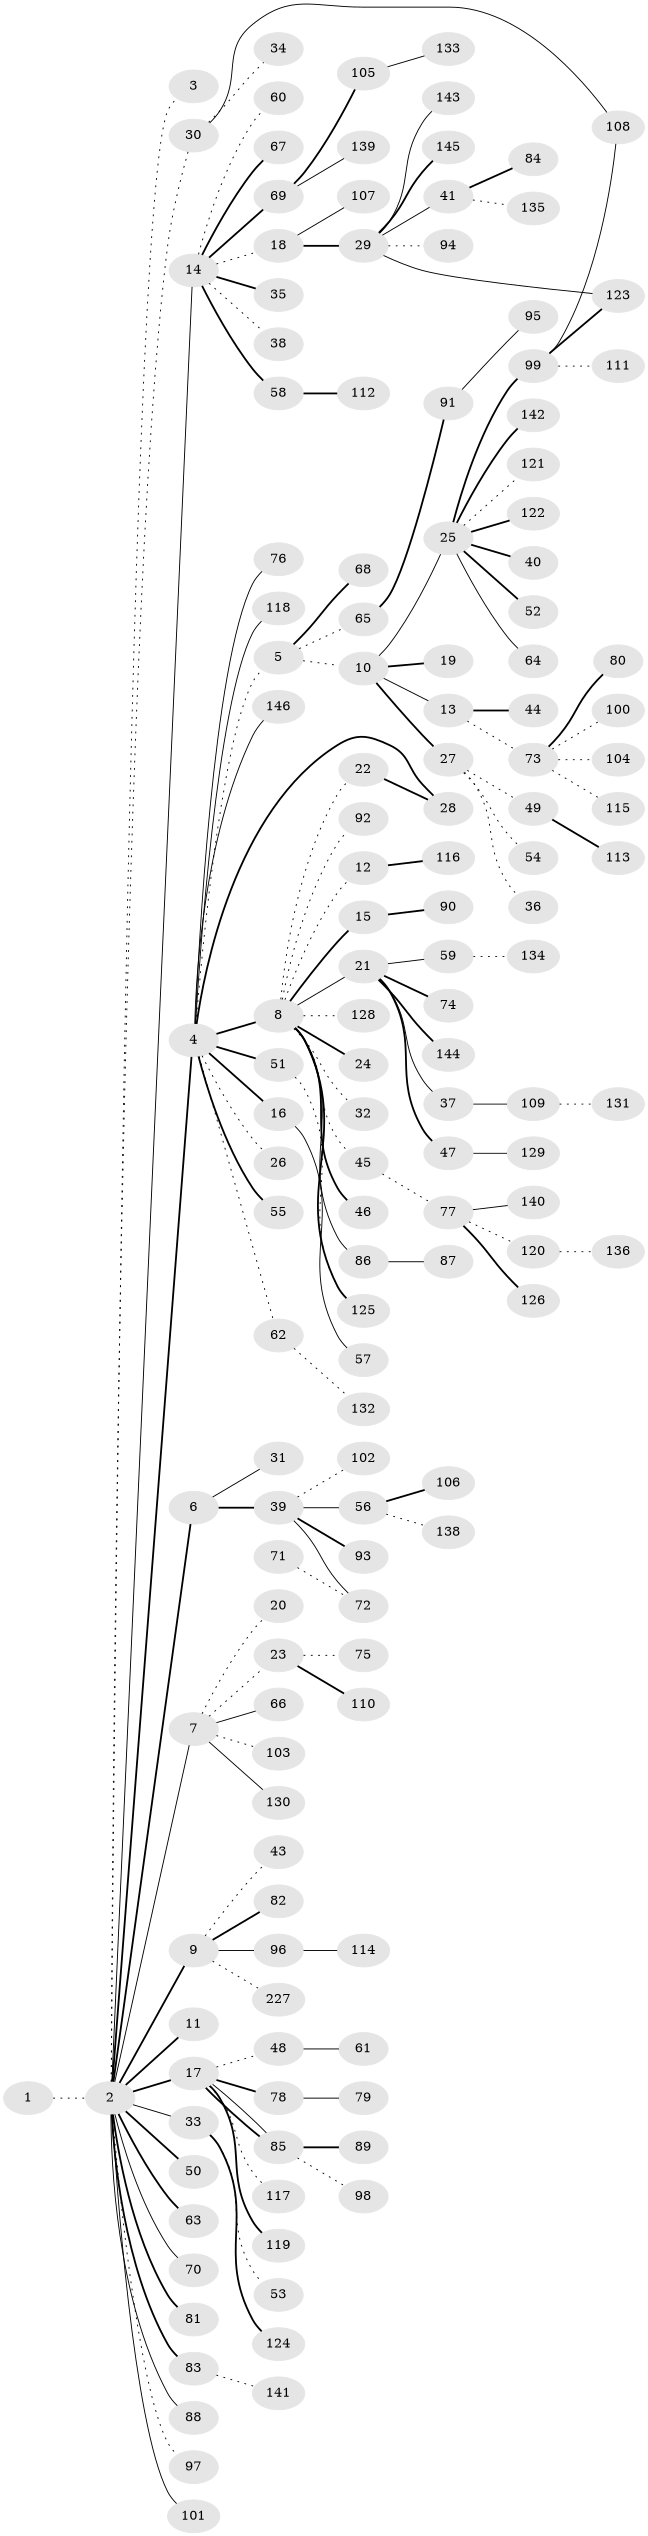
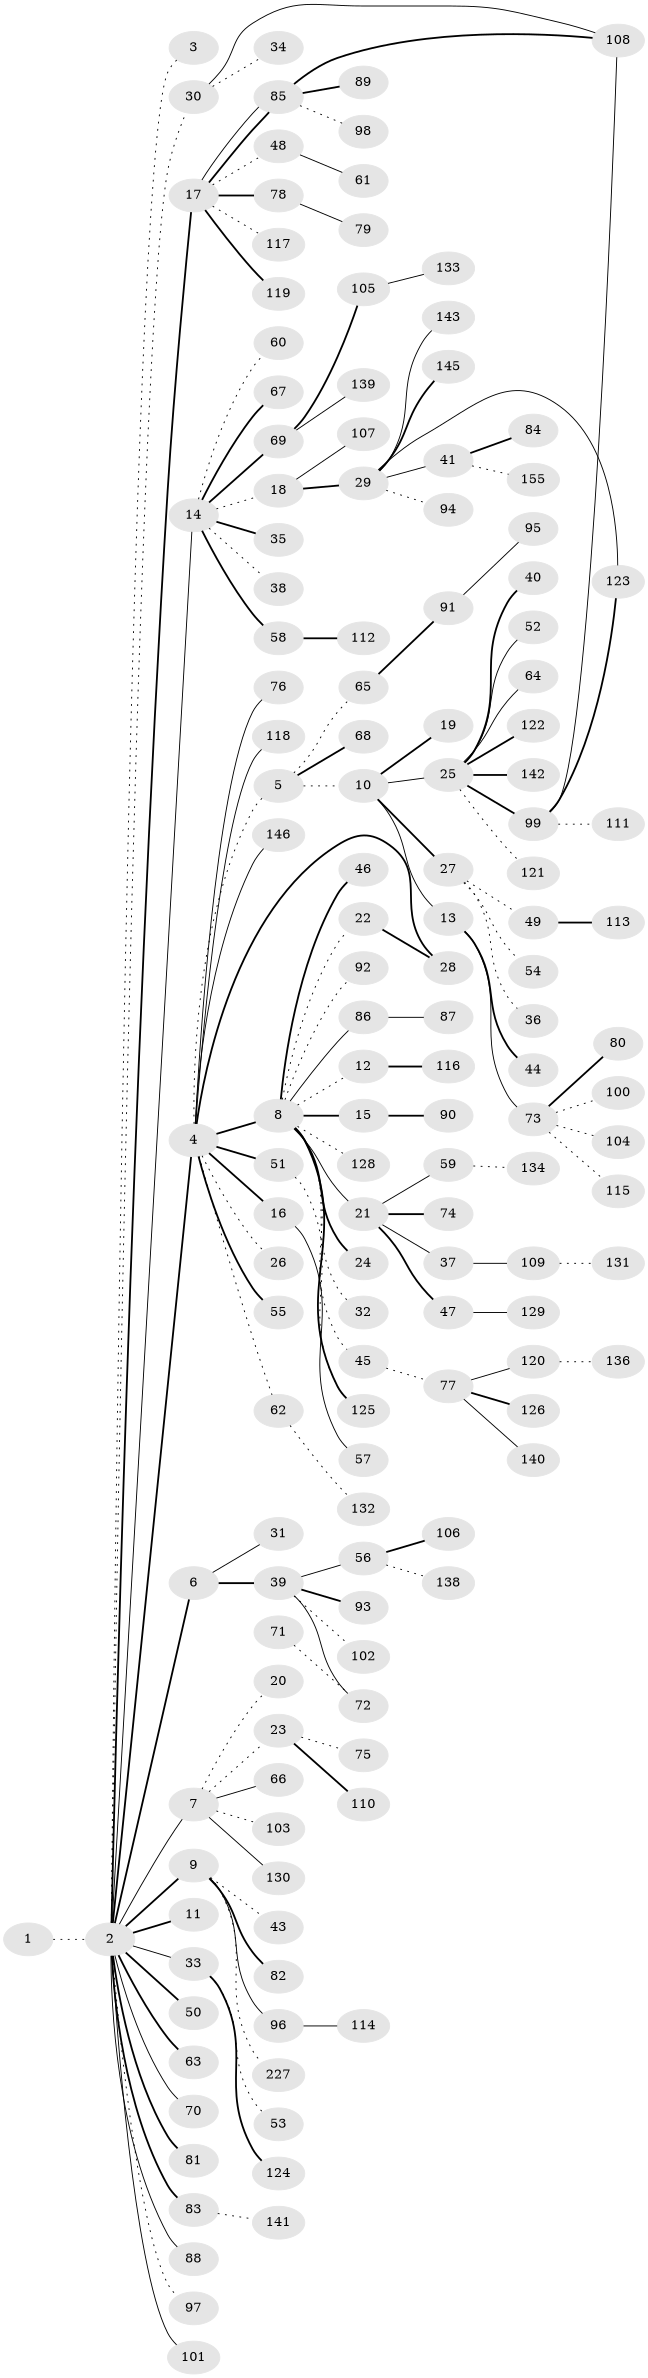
none -> (439, 38)
(533, 208) -> (533, 480)
(491, 575) -> (497, 675)
(491, 735) -> (491, 1024)
(448, 1055) -> none
(491, 1232) -> (490, 1374)
